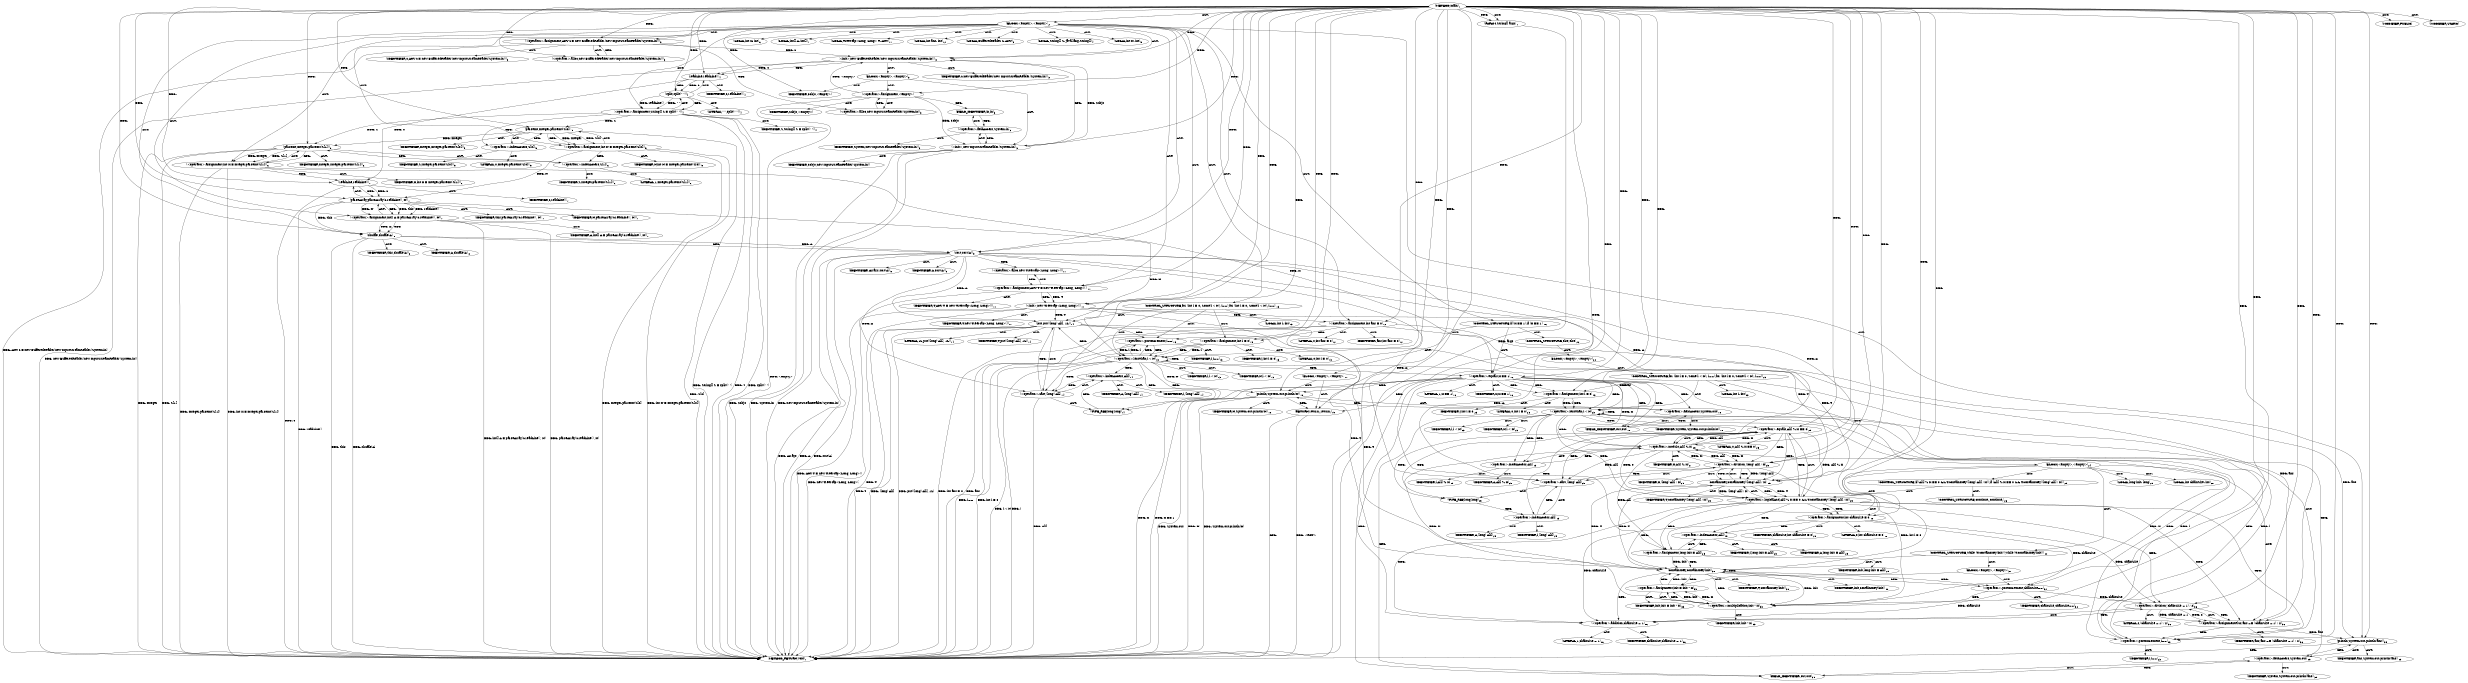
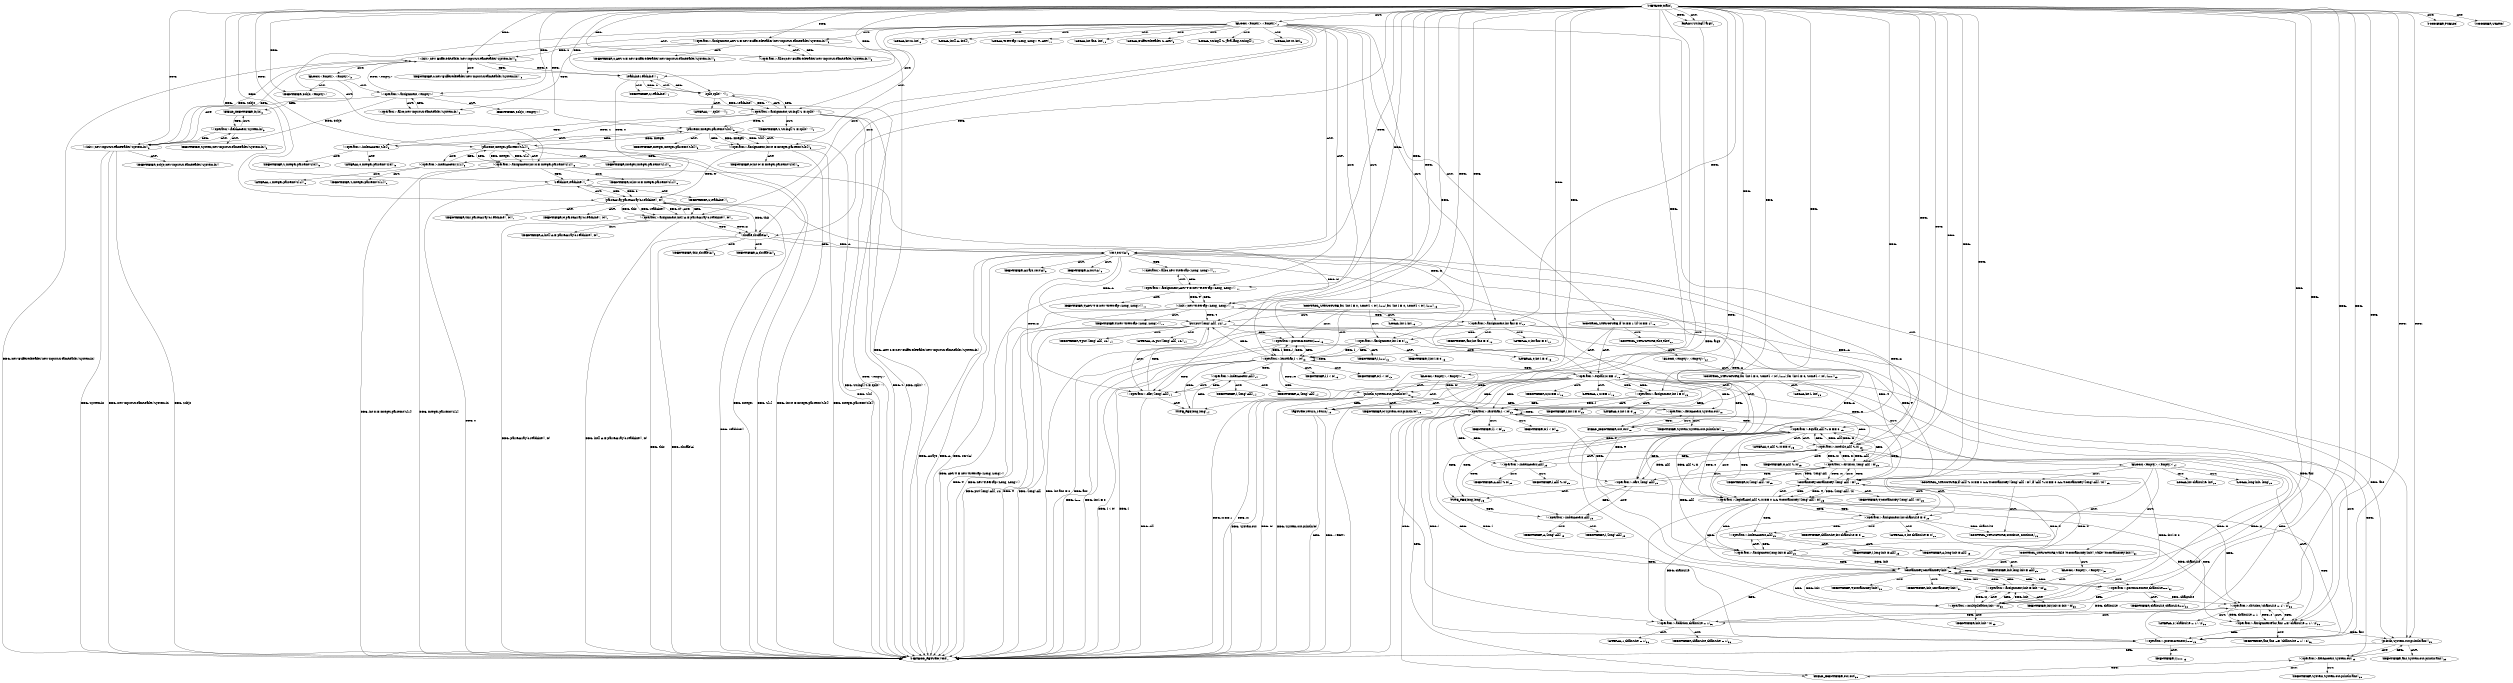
(1690, 465) -> (1800, 465)
(1998, 538) -> (1955, 525)
